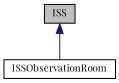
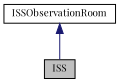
(60, 47) -> (60, 47)
